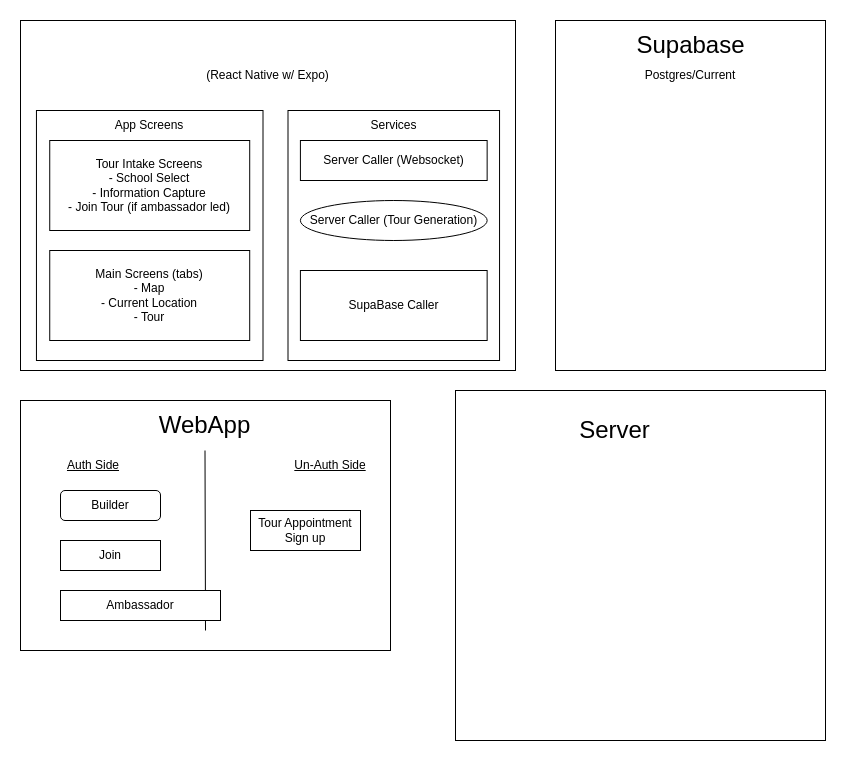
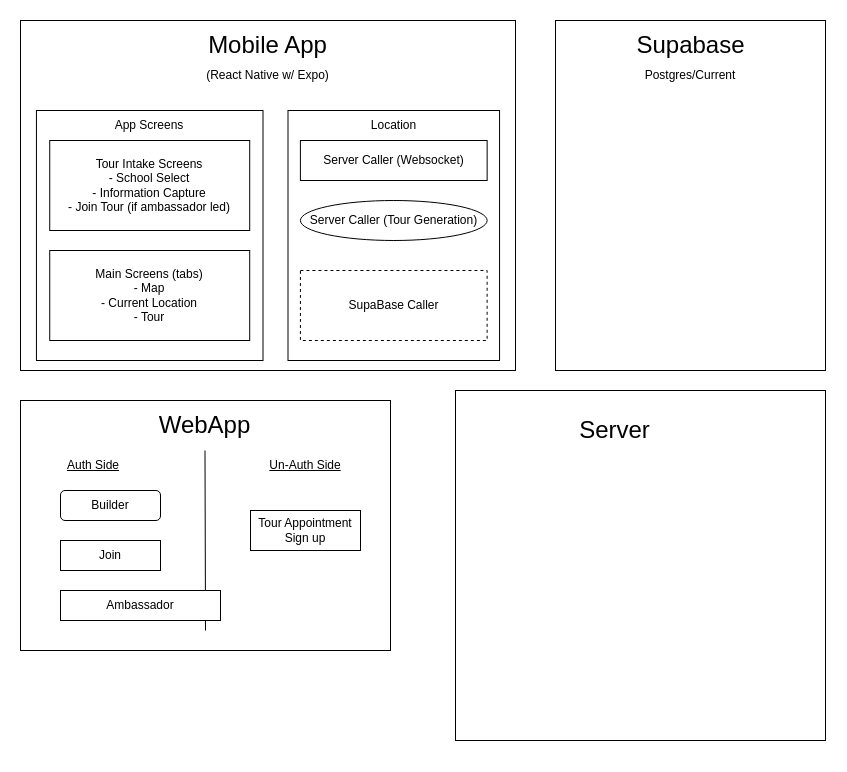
none -> (268, 46)
(394, 126) -> (394, 126)
(394, 306) -> (394, 306)
(331, 466) -> (306, 466)
